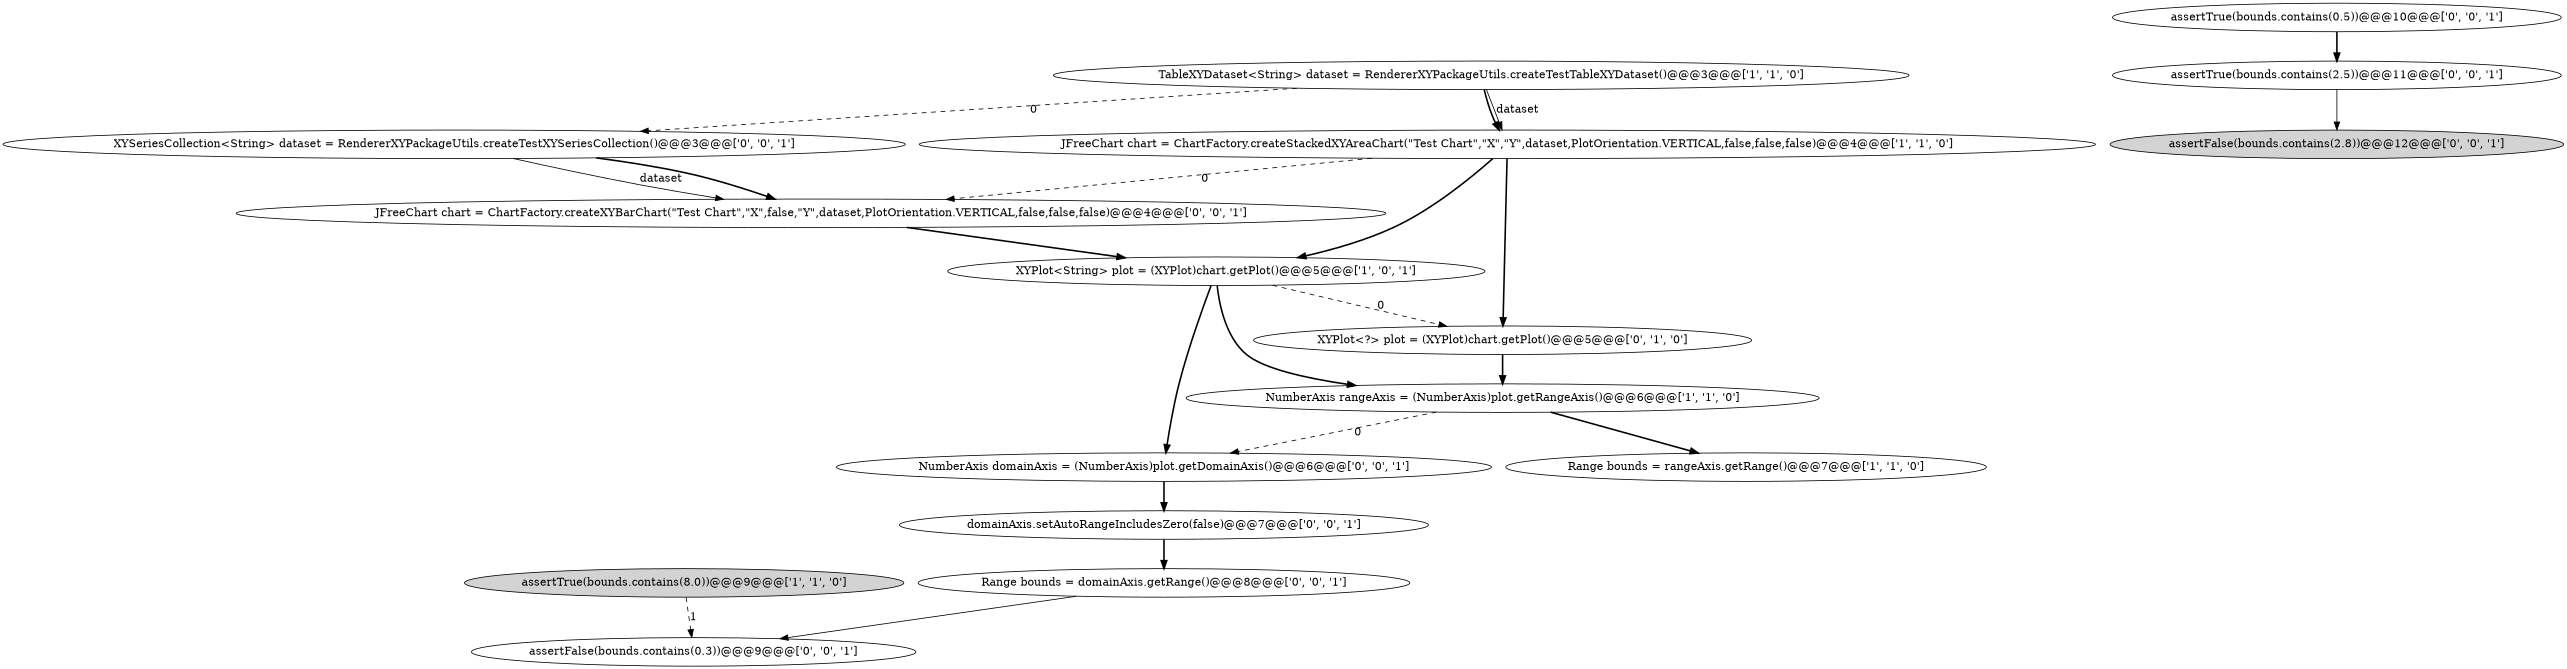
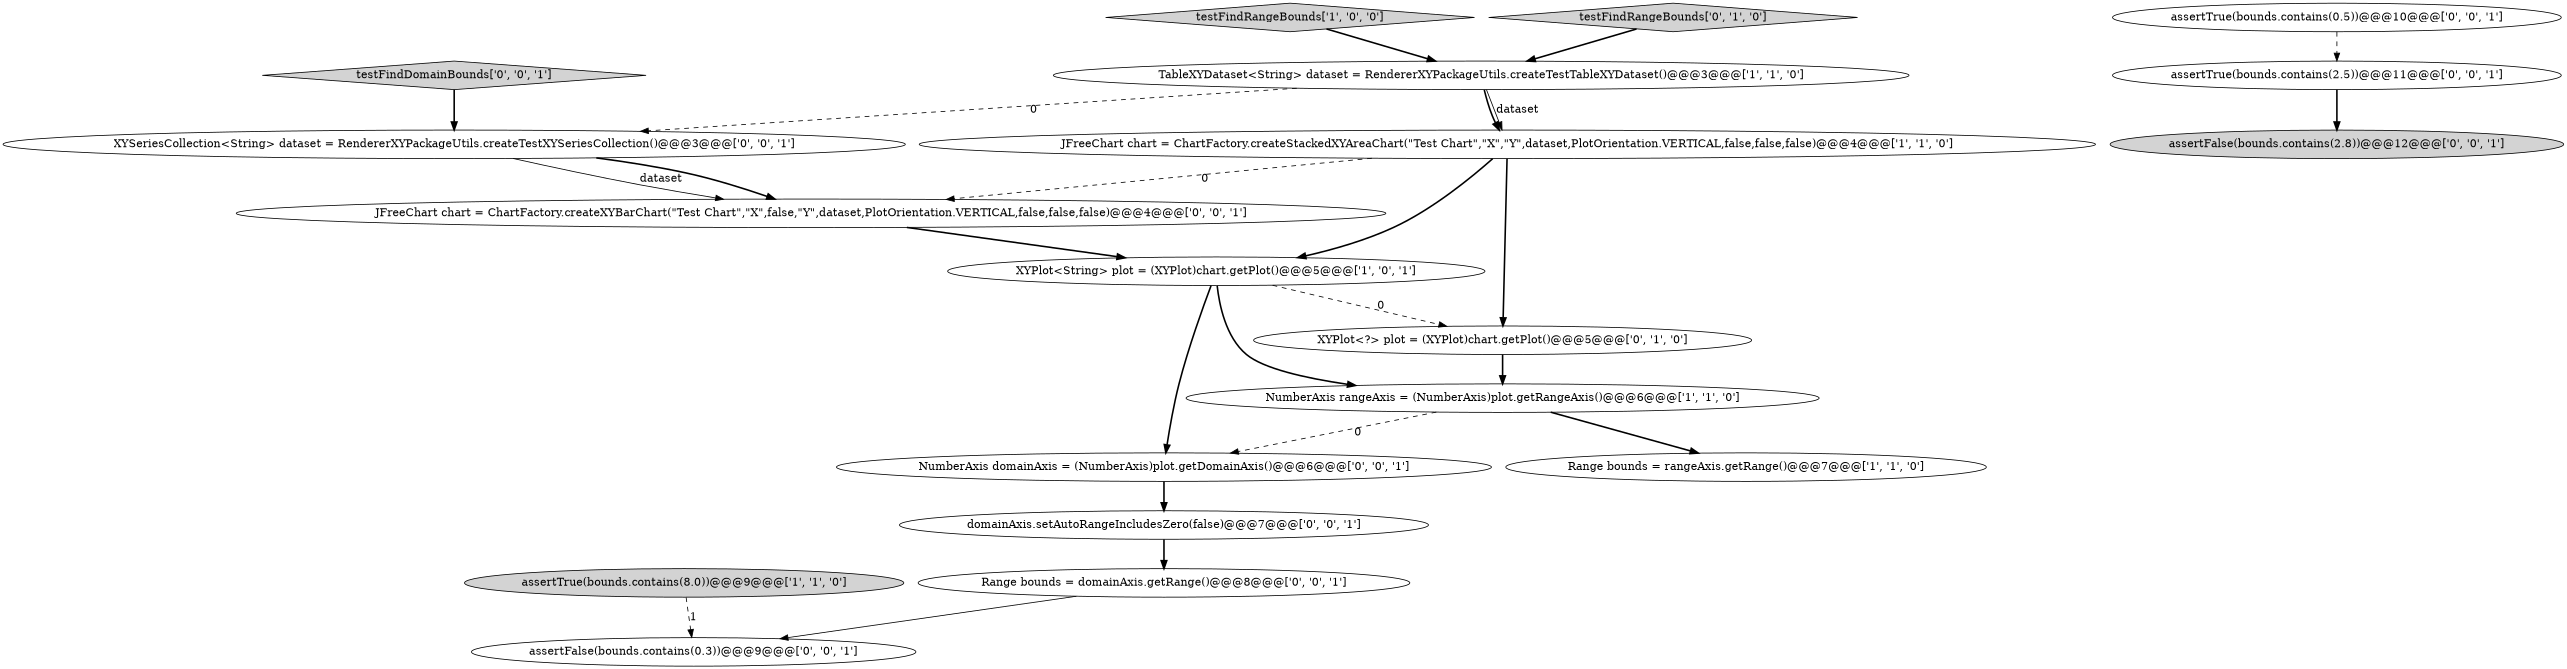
none -> (1290, 17)
none -> (1673, 17)
(2337, 42) -> (2337, 42)
none -> (454, 75)
(2337, 106) -> (2337, 106)
